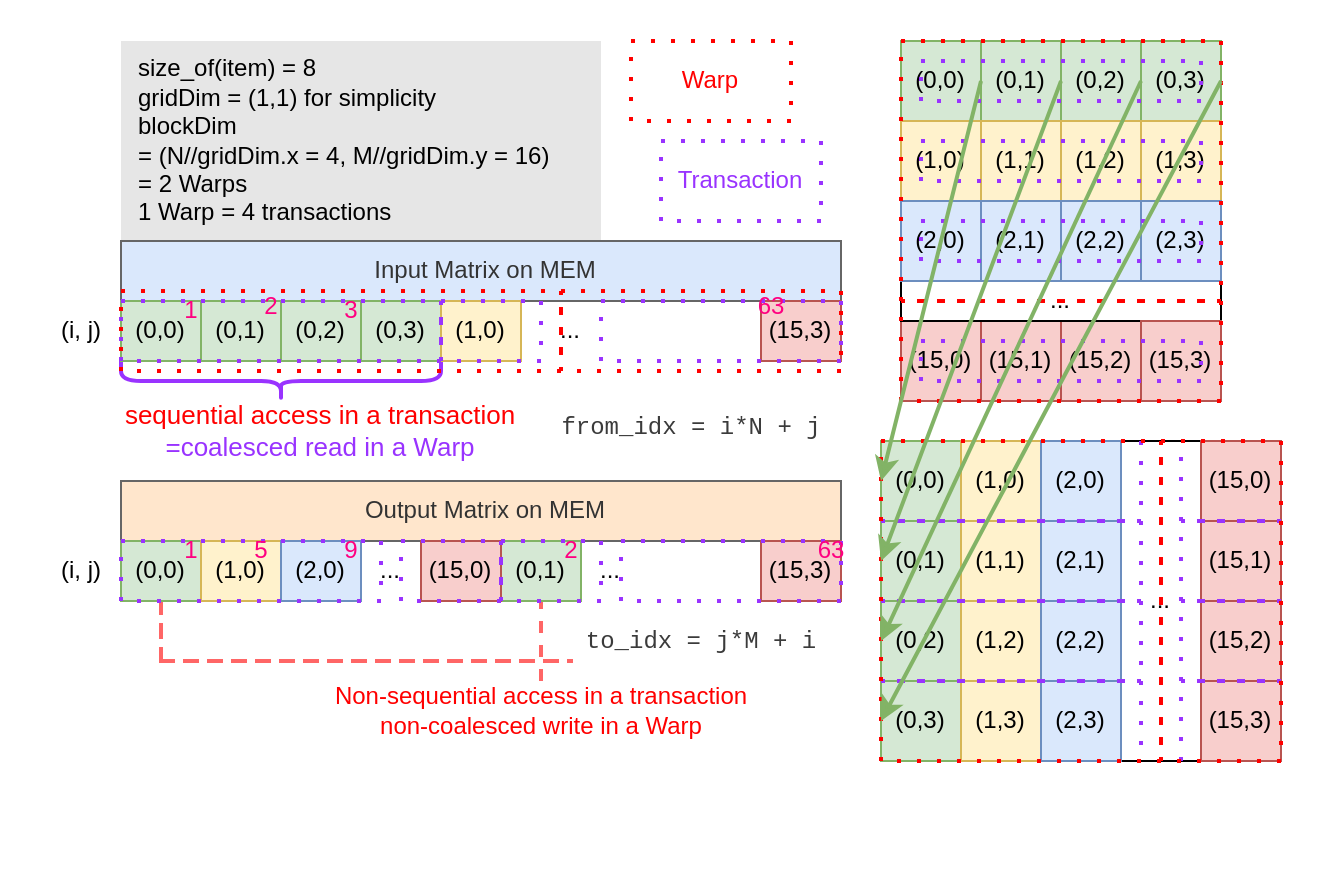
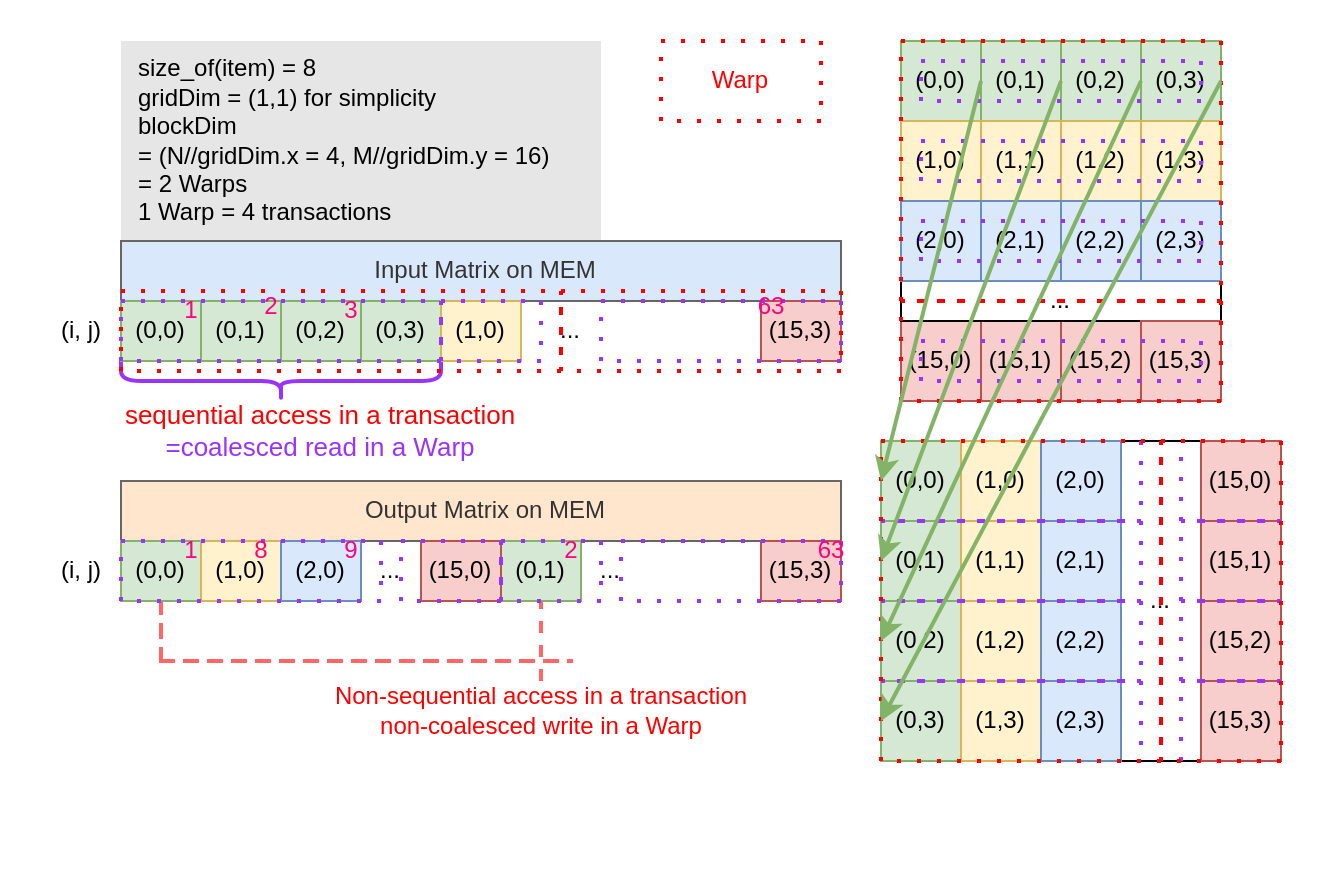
(711, 81) -> (741, 81)
(741, 181) -> none
(691, 427) -> none
(262, 551) -> (262, 551)
(701, 641) -> none
